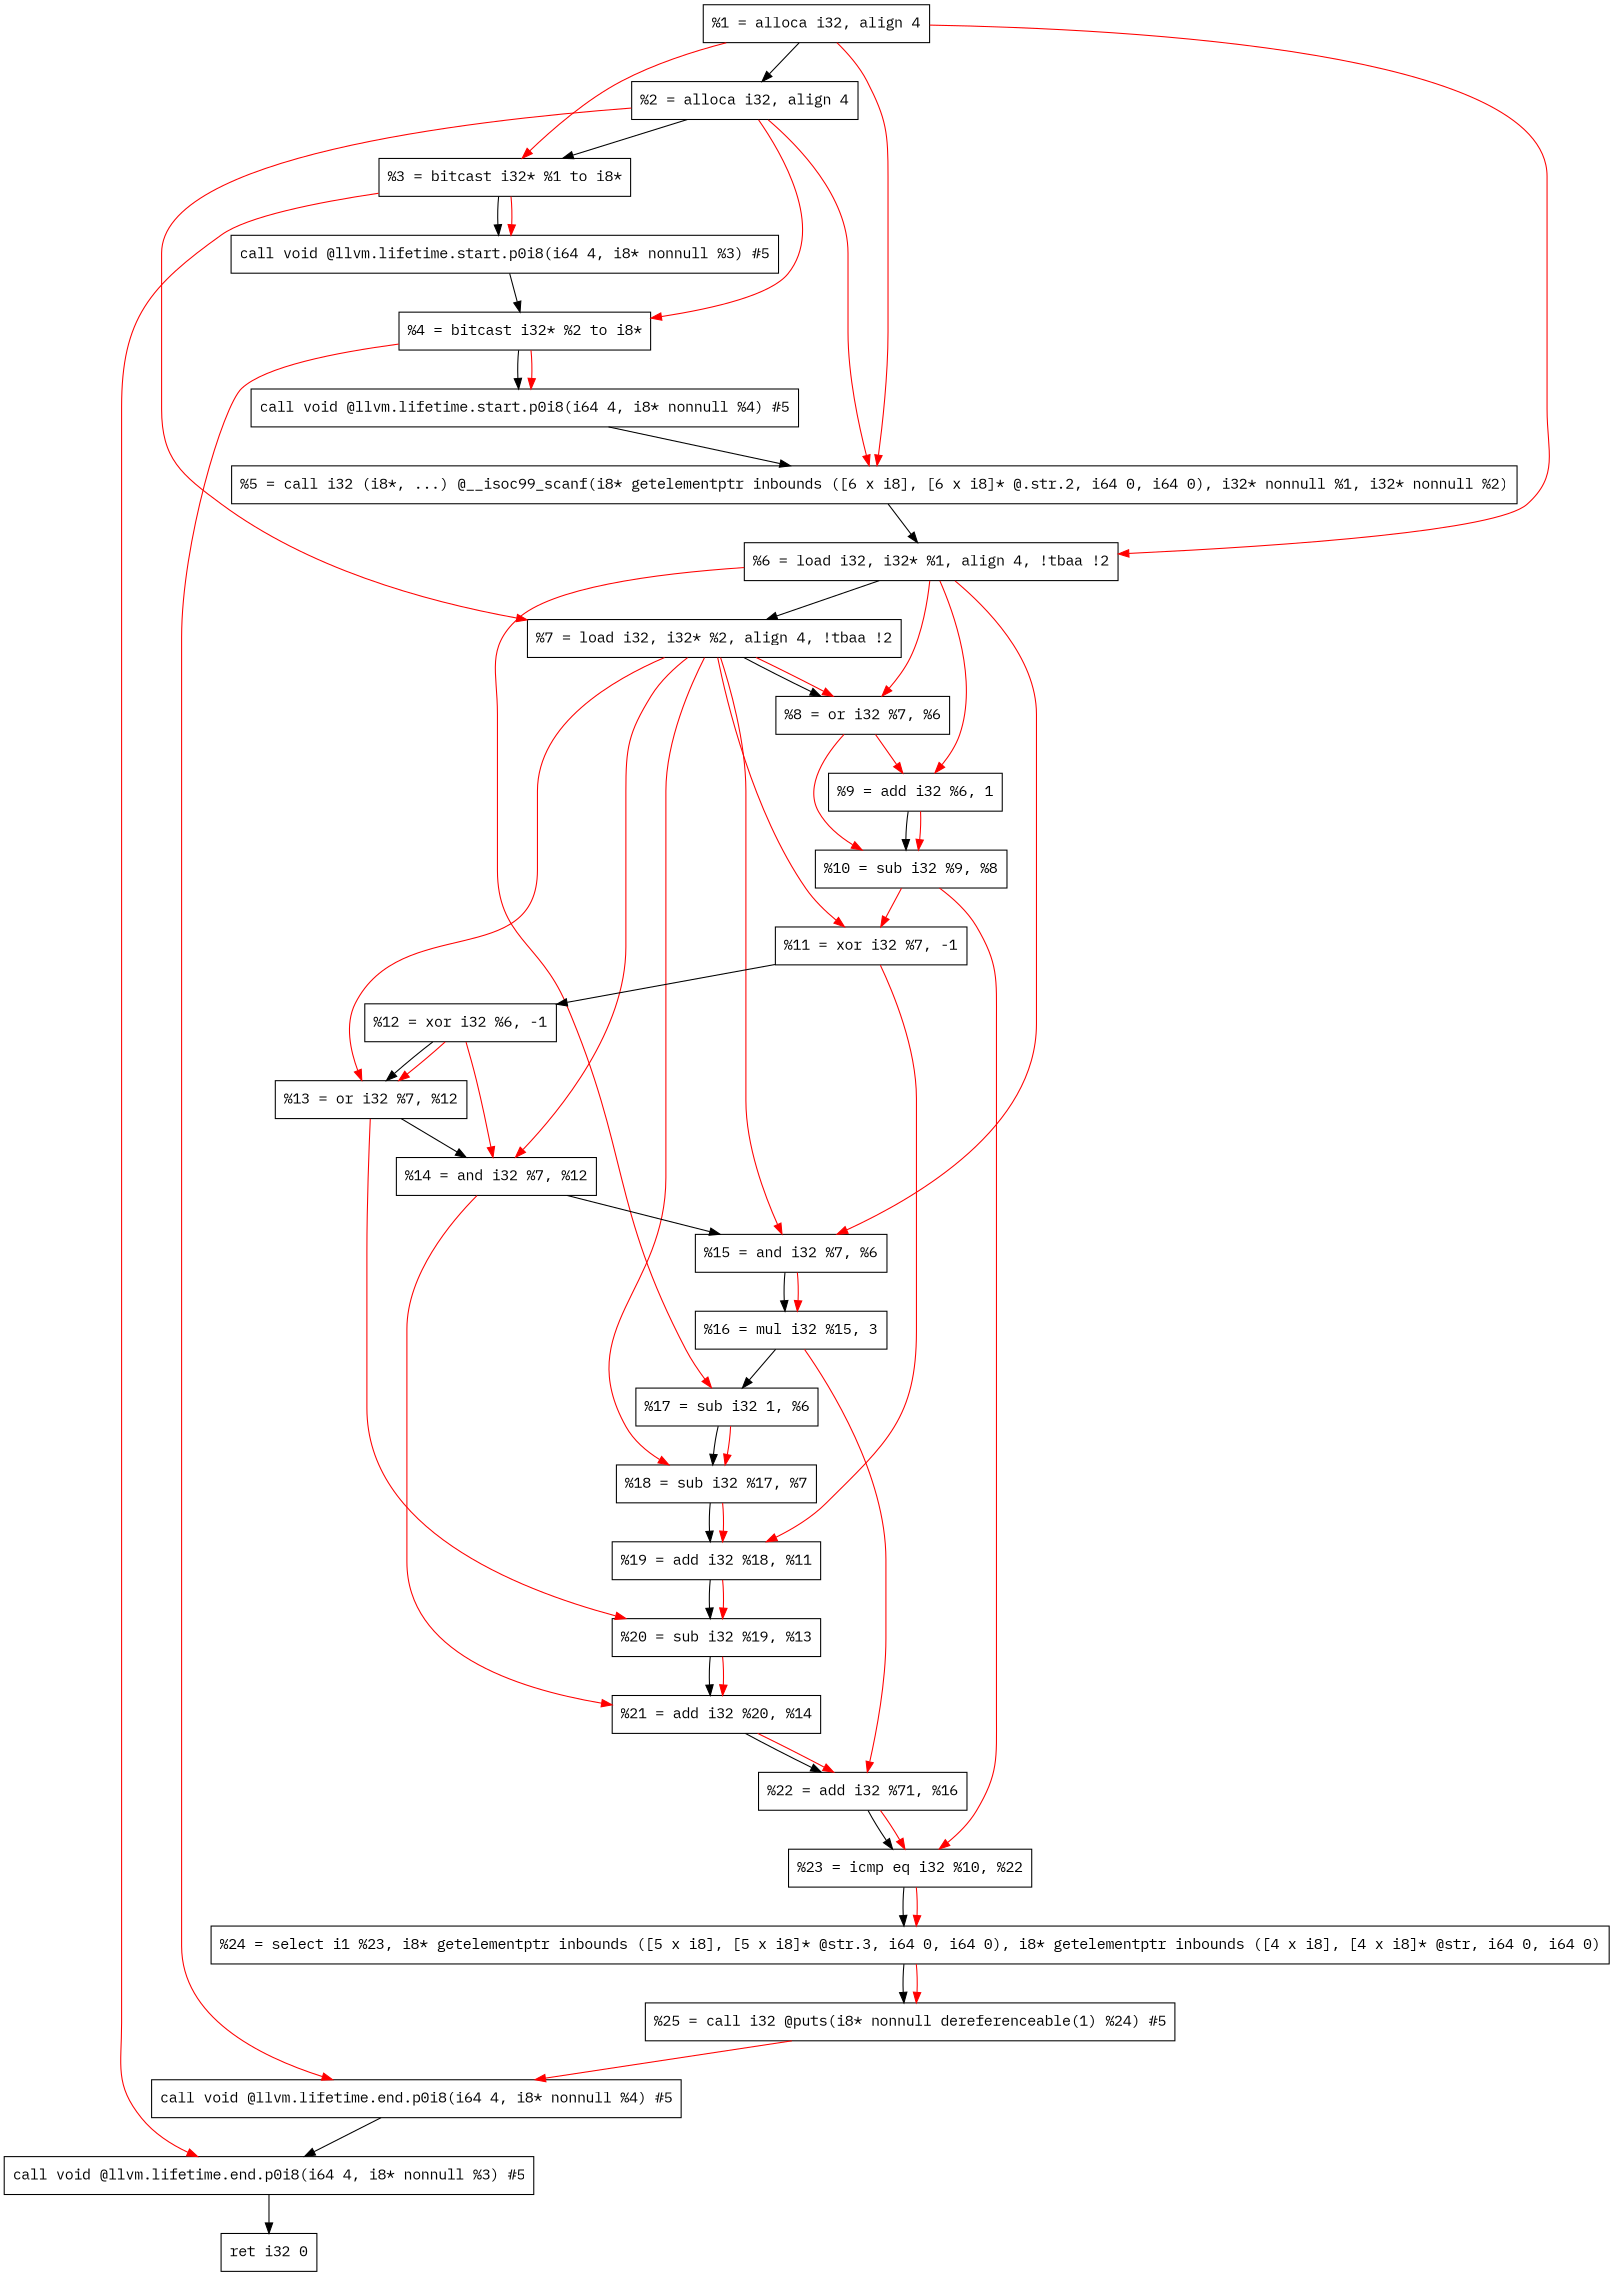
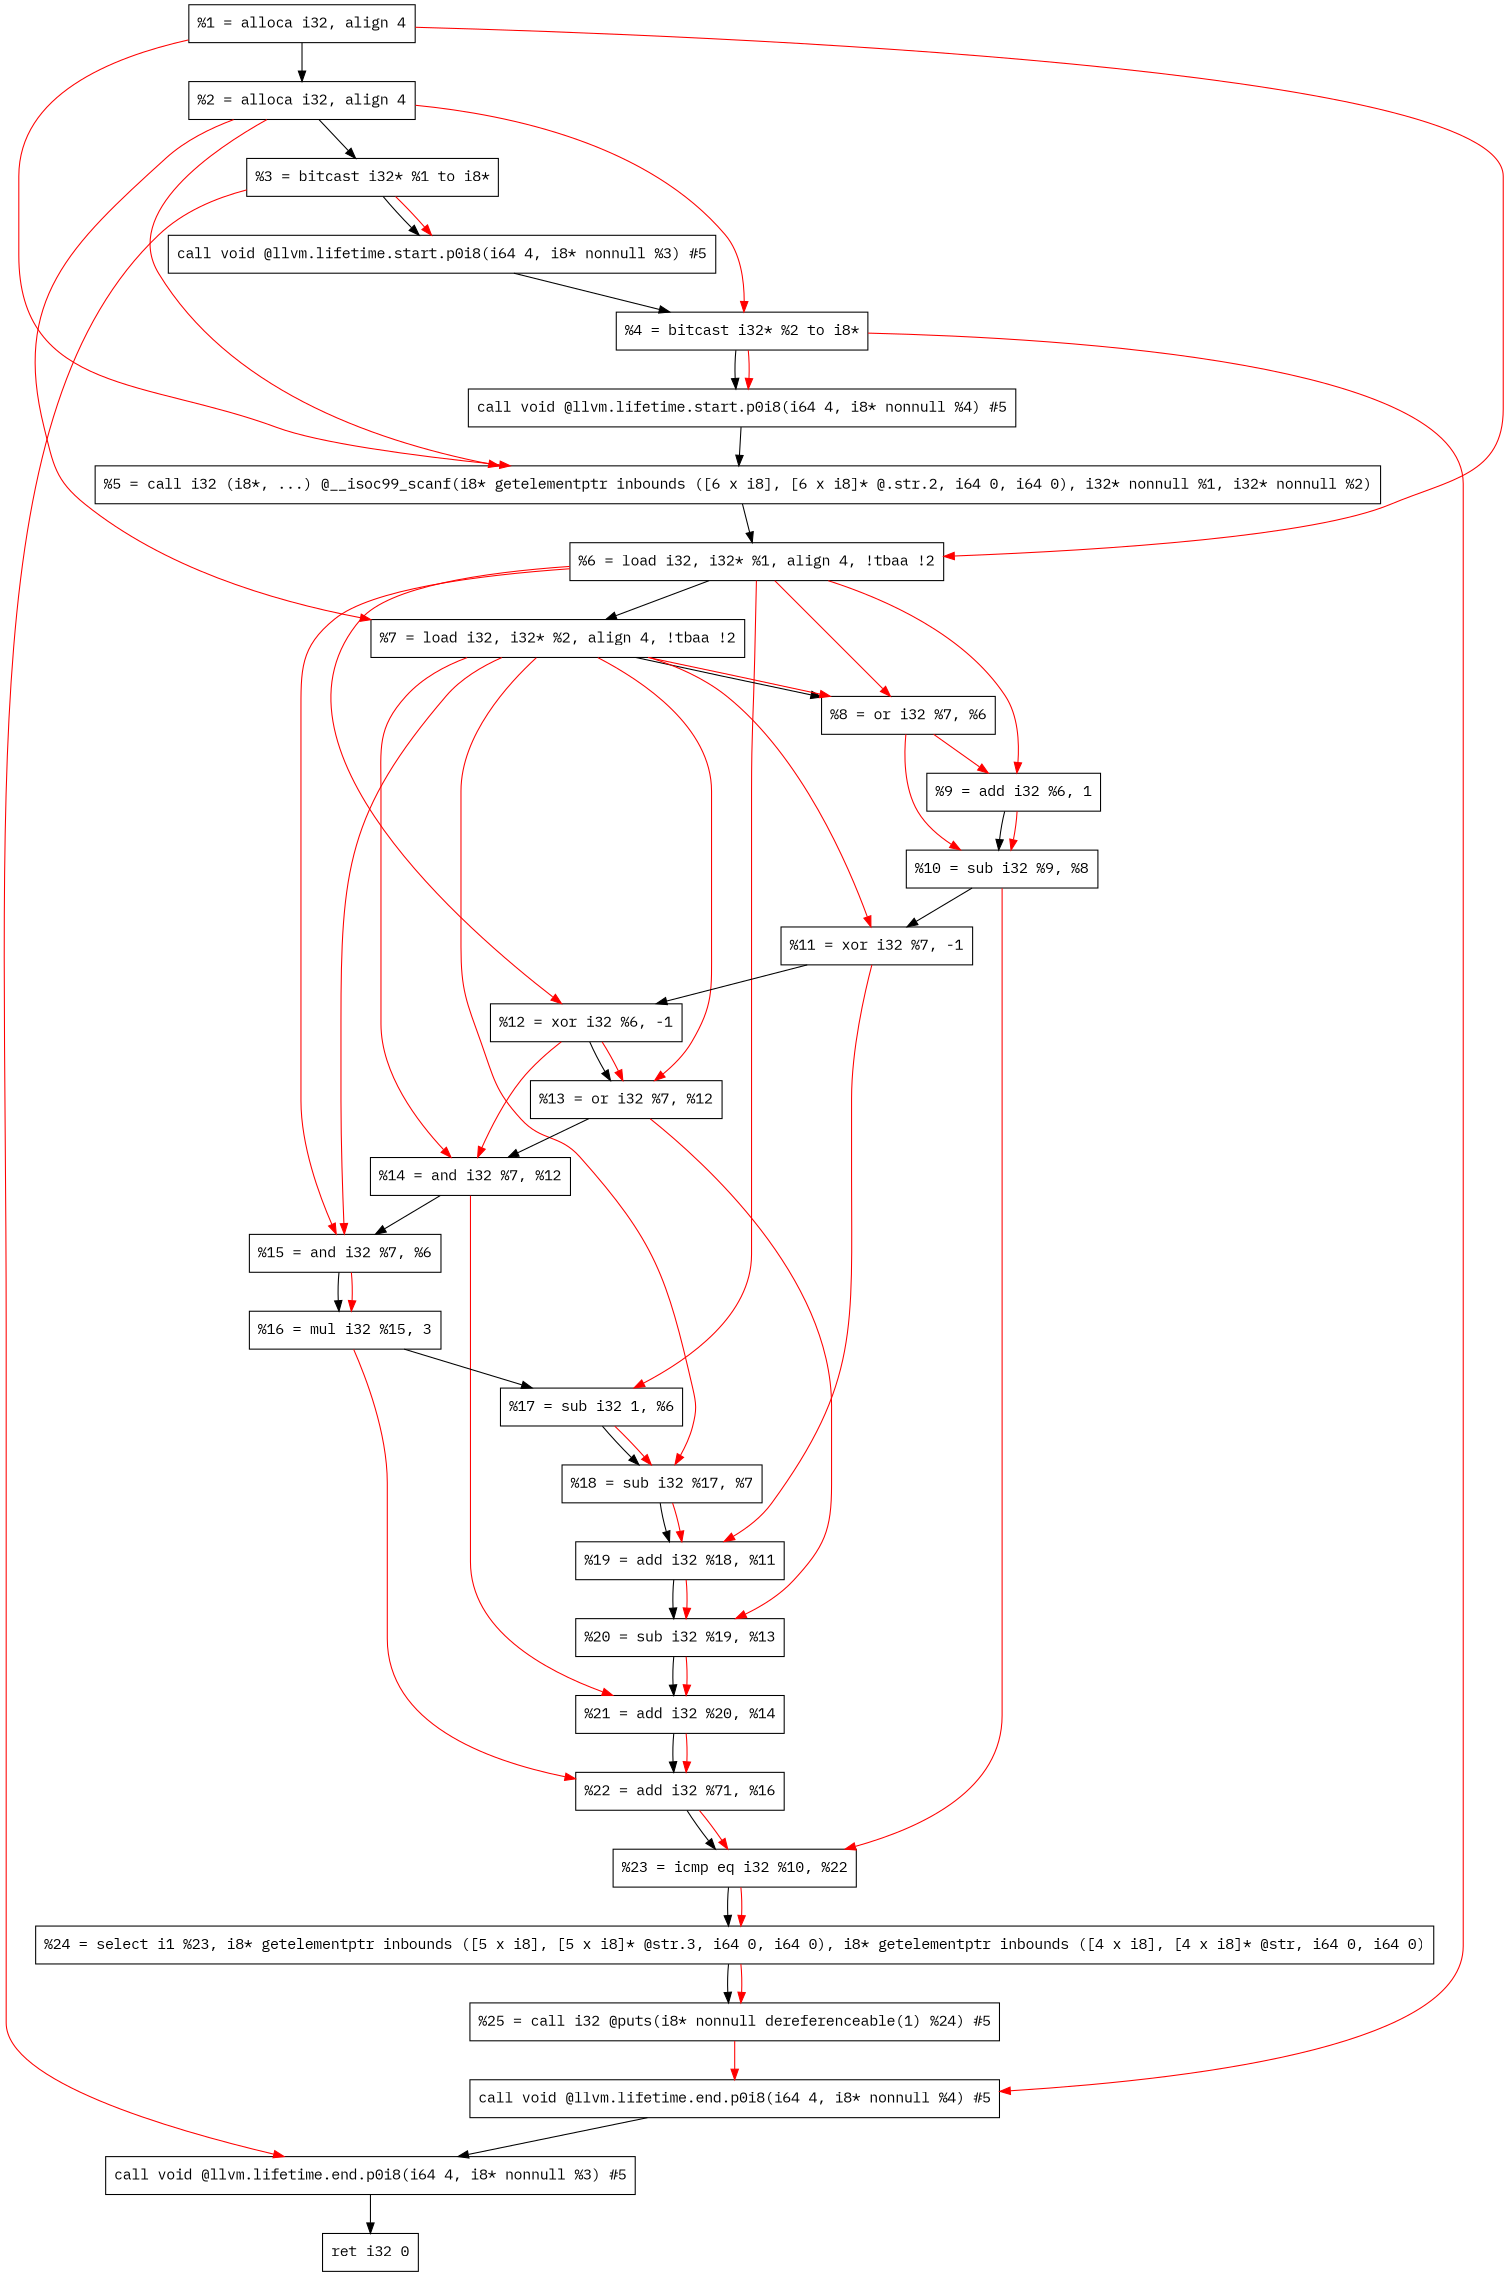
(620, 82) -> none
none -> (338, 736)
(894, 903) -> (944, 905)
